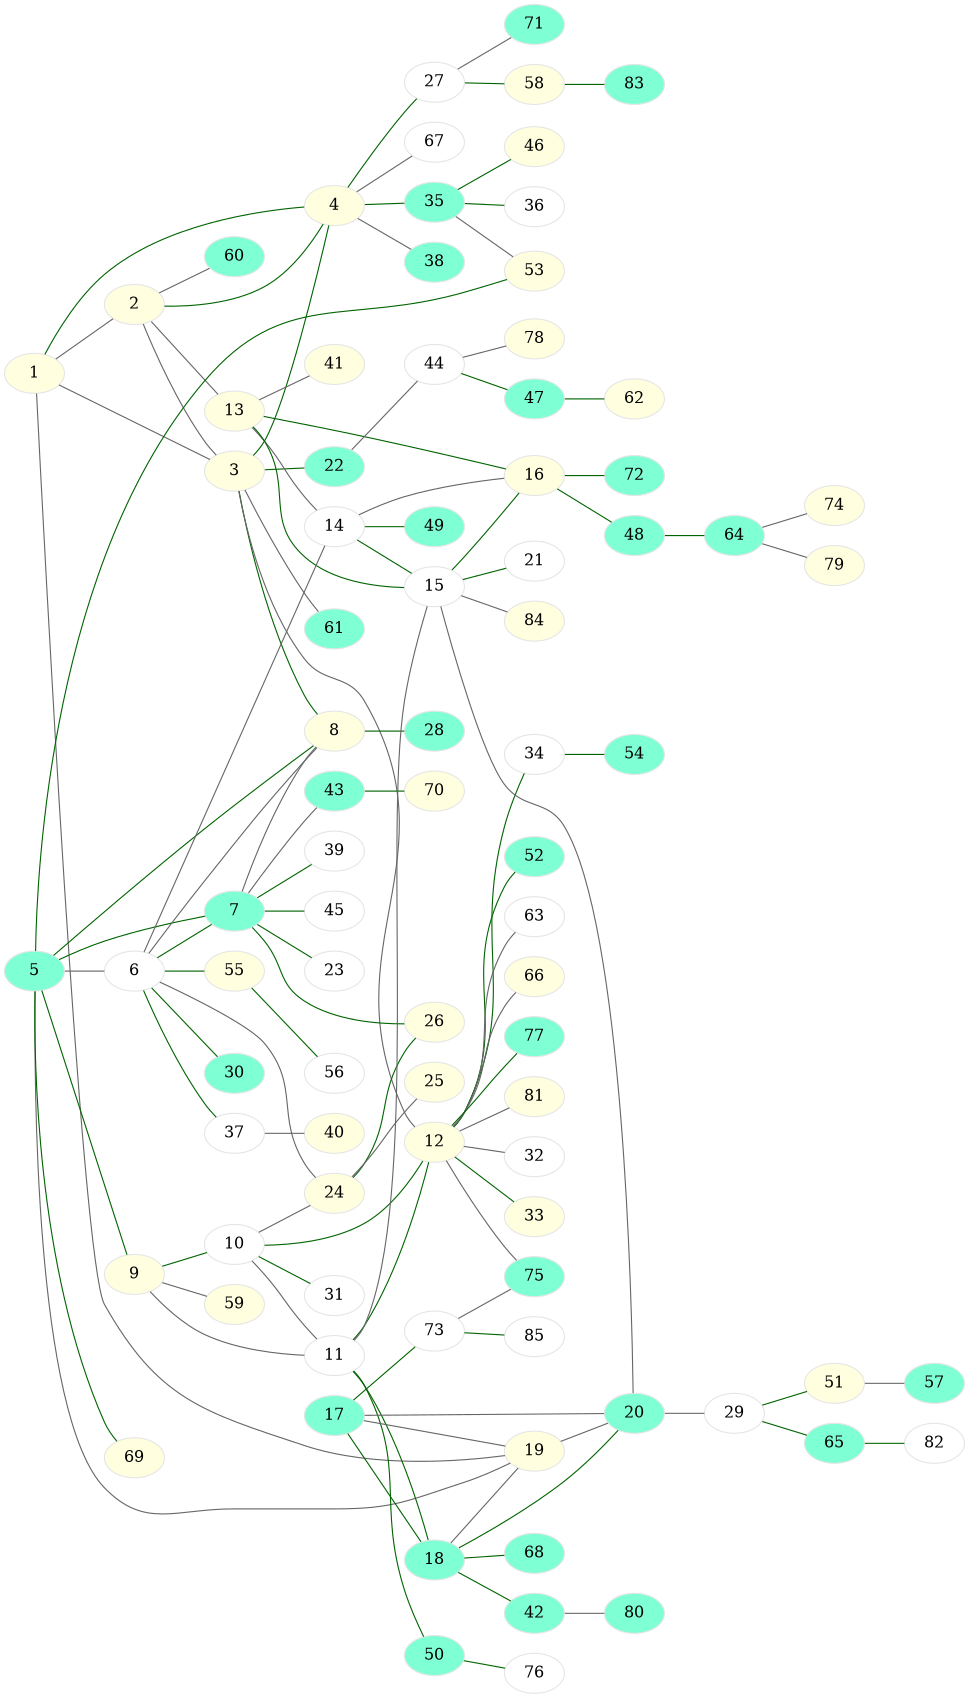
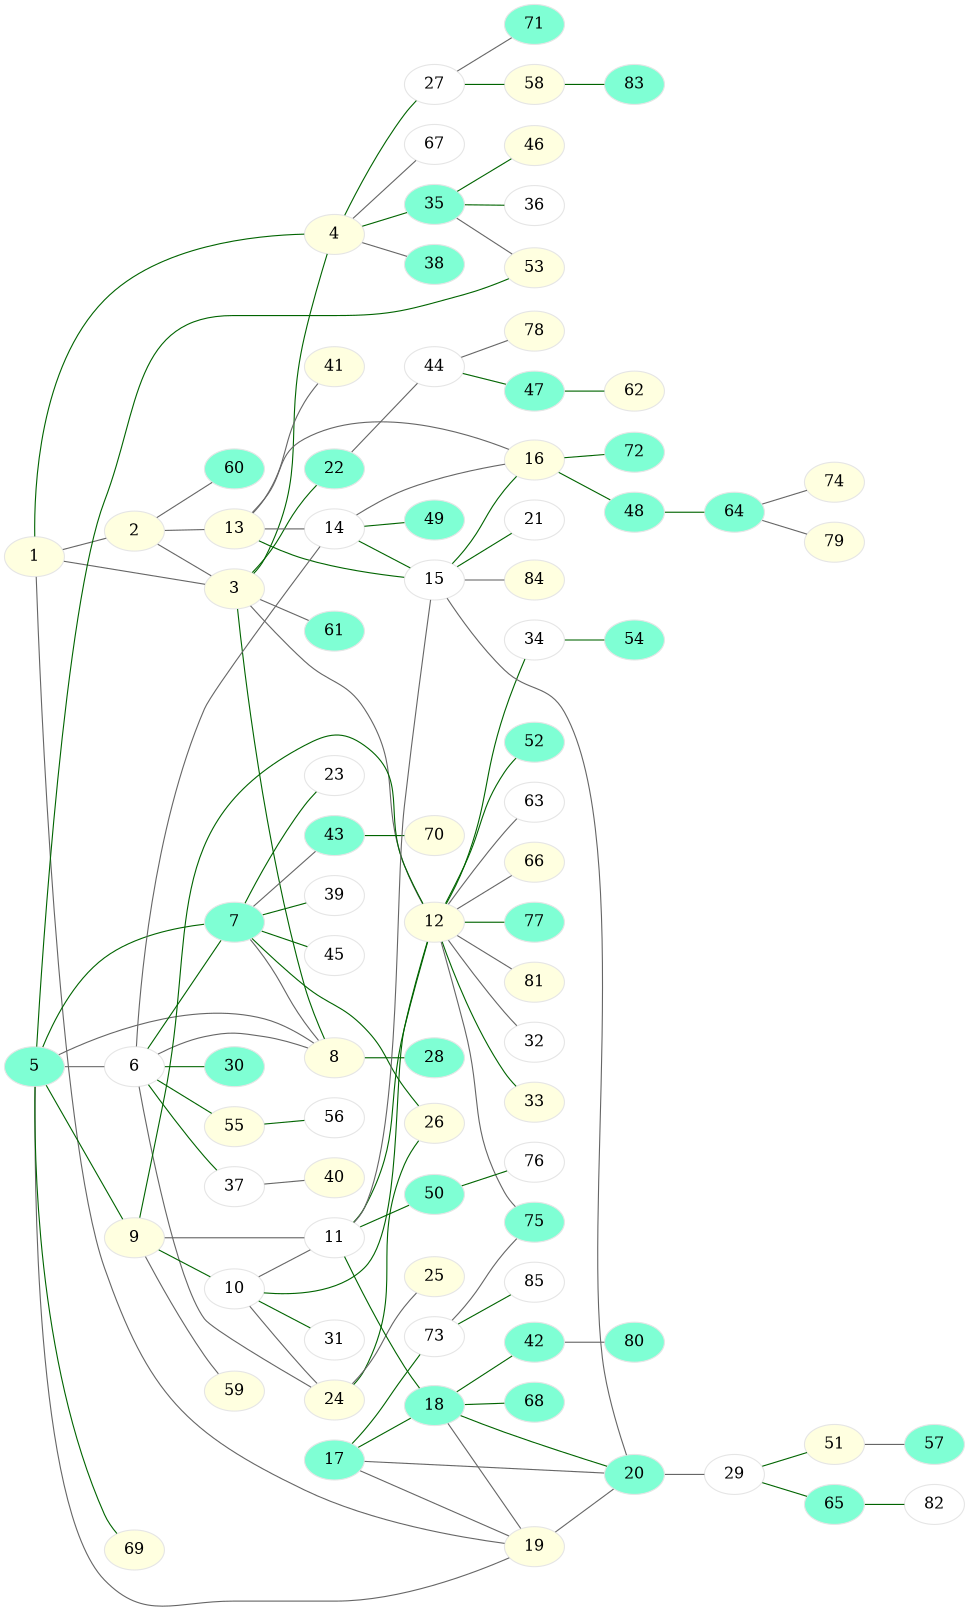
(257, 290) -> none
(385, 441) -> (361, 423)
none -> (206, 844)
(181, 848) -> (186, 1016)
